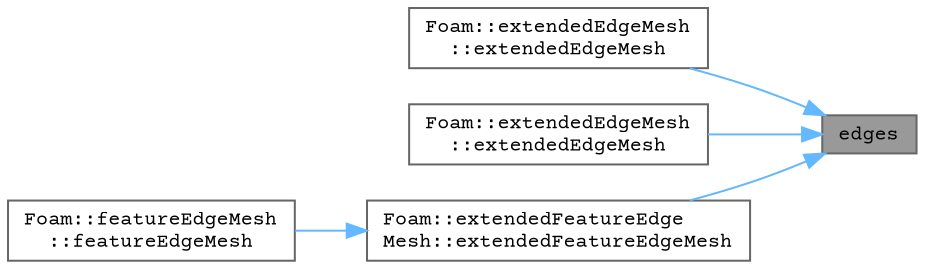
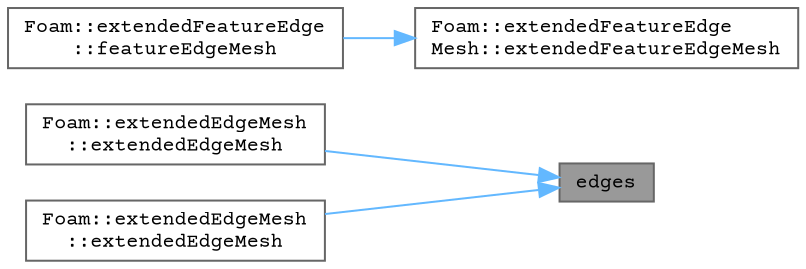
(749, 183) -> none
(151, 231) -> (175, 38)
